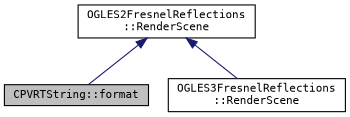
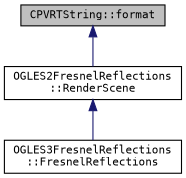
(113, 65) -> (93, 52)
(257, 95) -> (93, 157)
